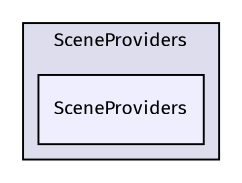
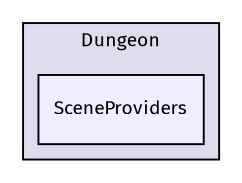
(121, 41) -> (121, 41)
